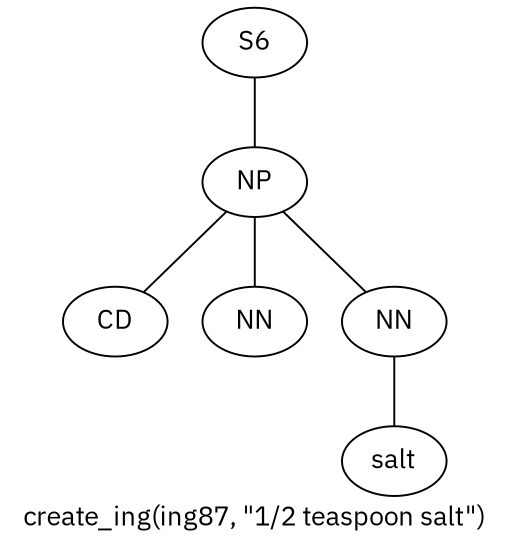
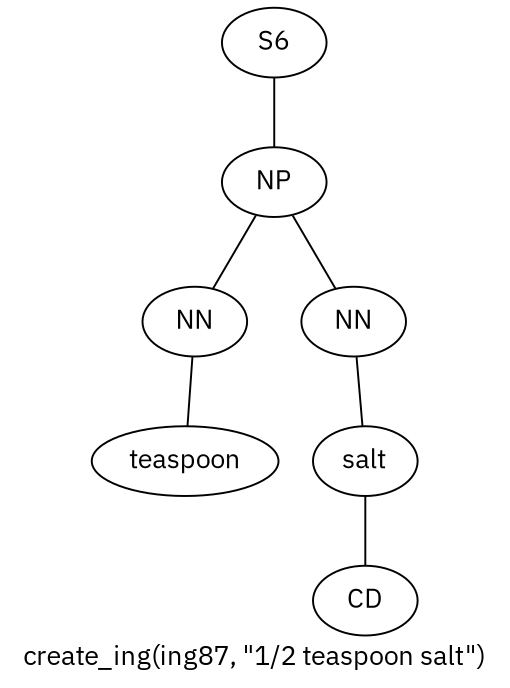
(185, 252) -> (365, 531)
none -> (185, 461)
